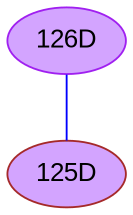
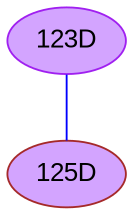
(67, 41) -> (67, 41)
